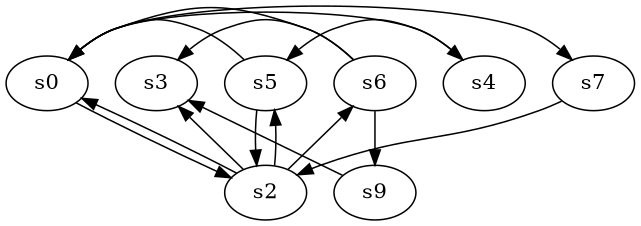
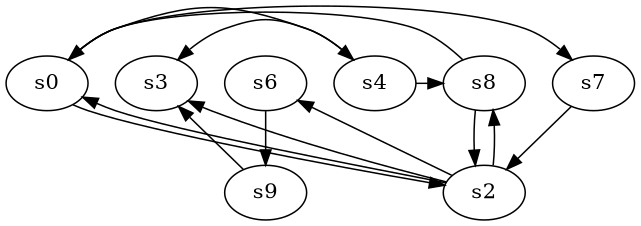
(219, 8) -> none
(247, 22) -> (247, 22)
(266, 83) -> (484, 83)
